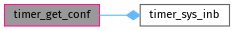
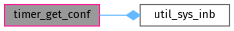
(185, 15) -> (185, 15)
